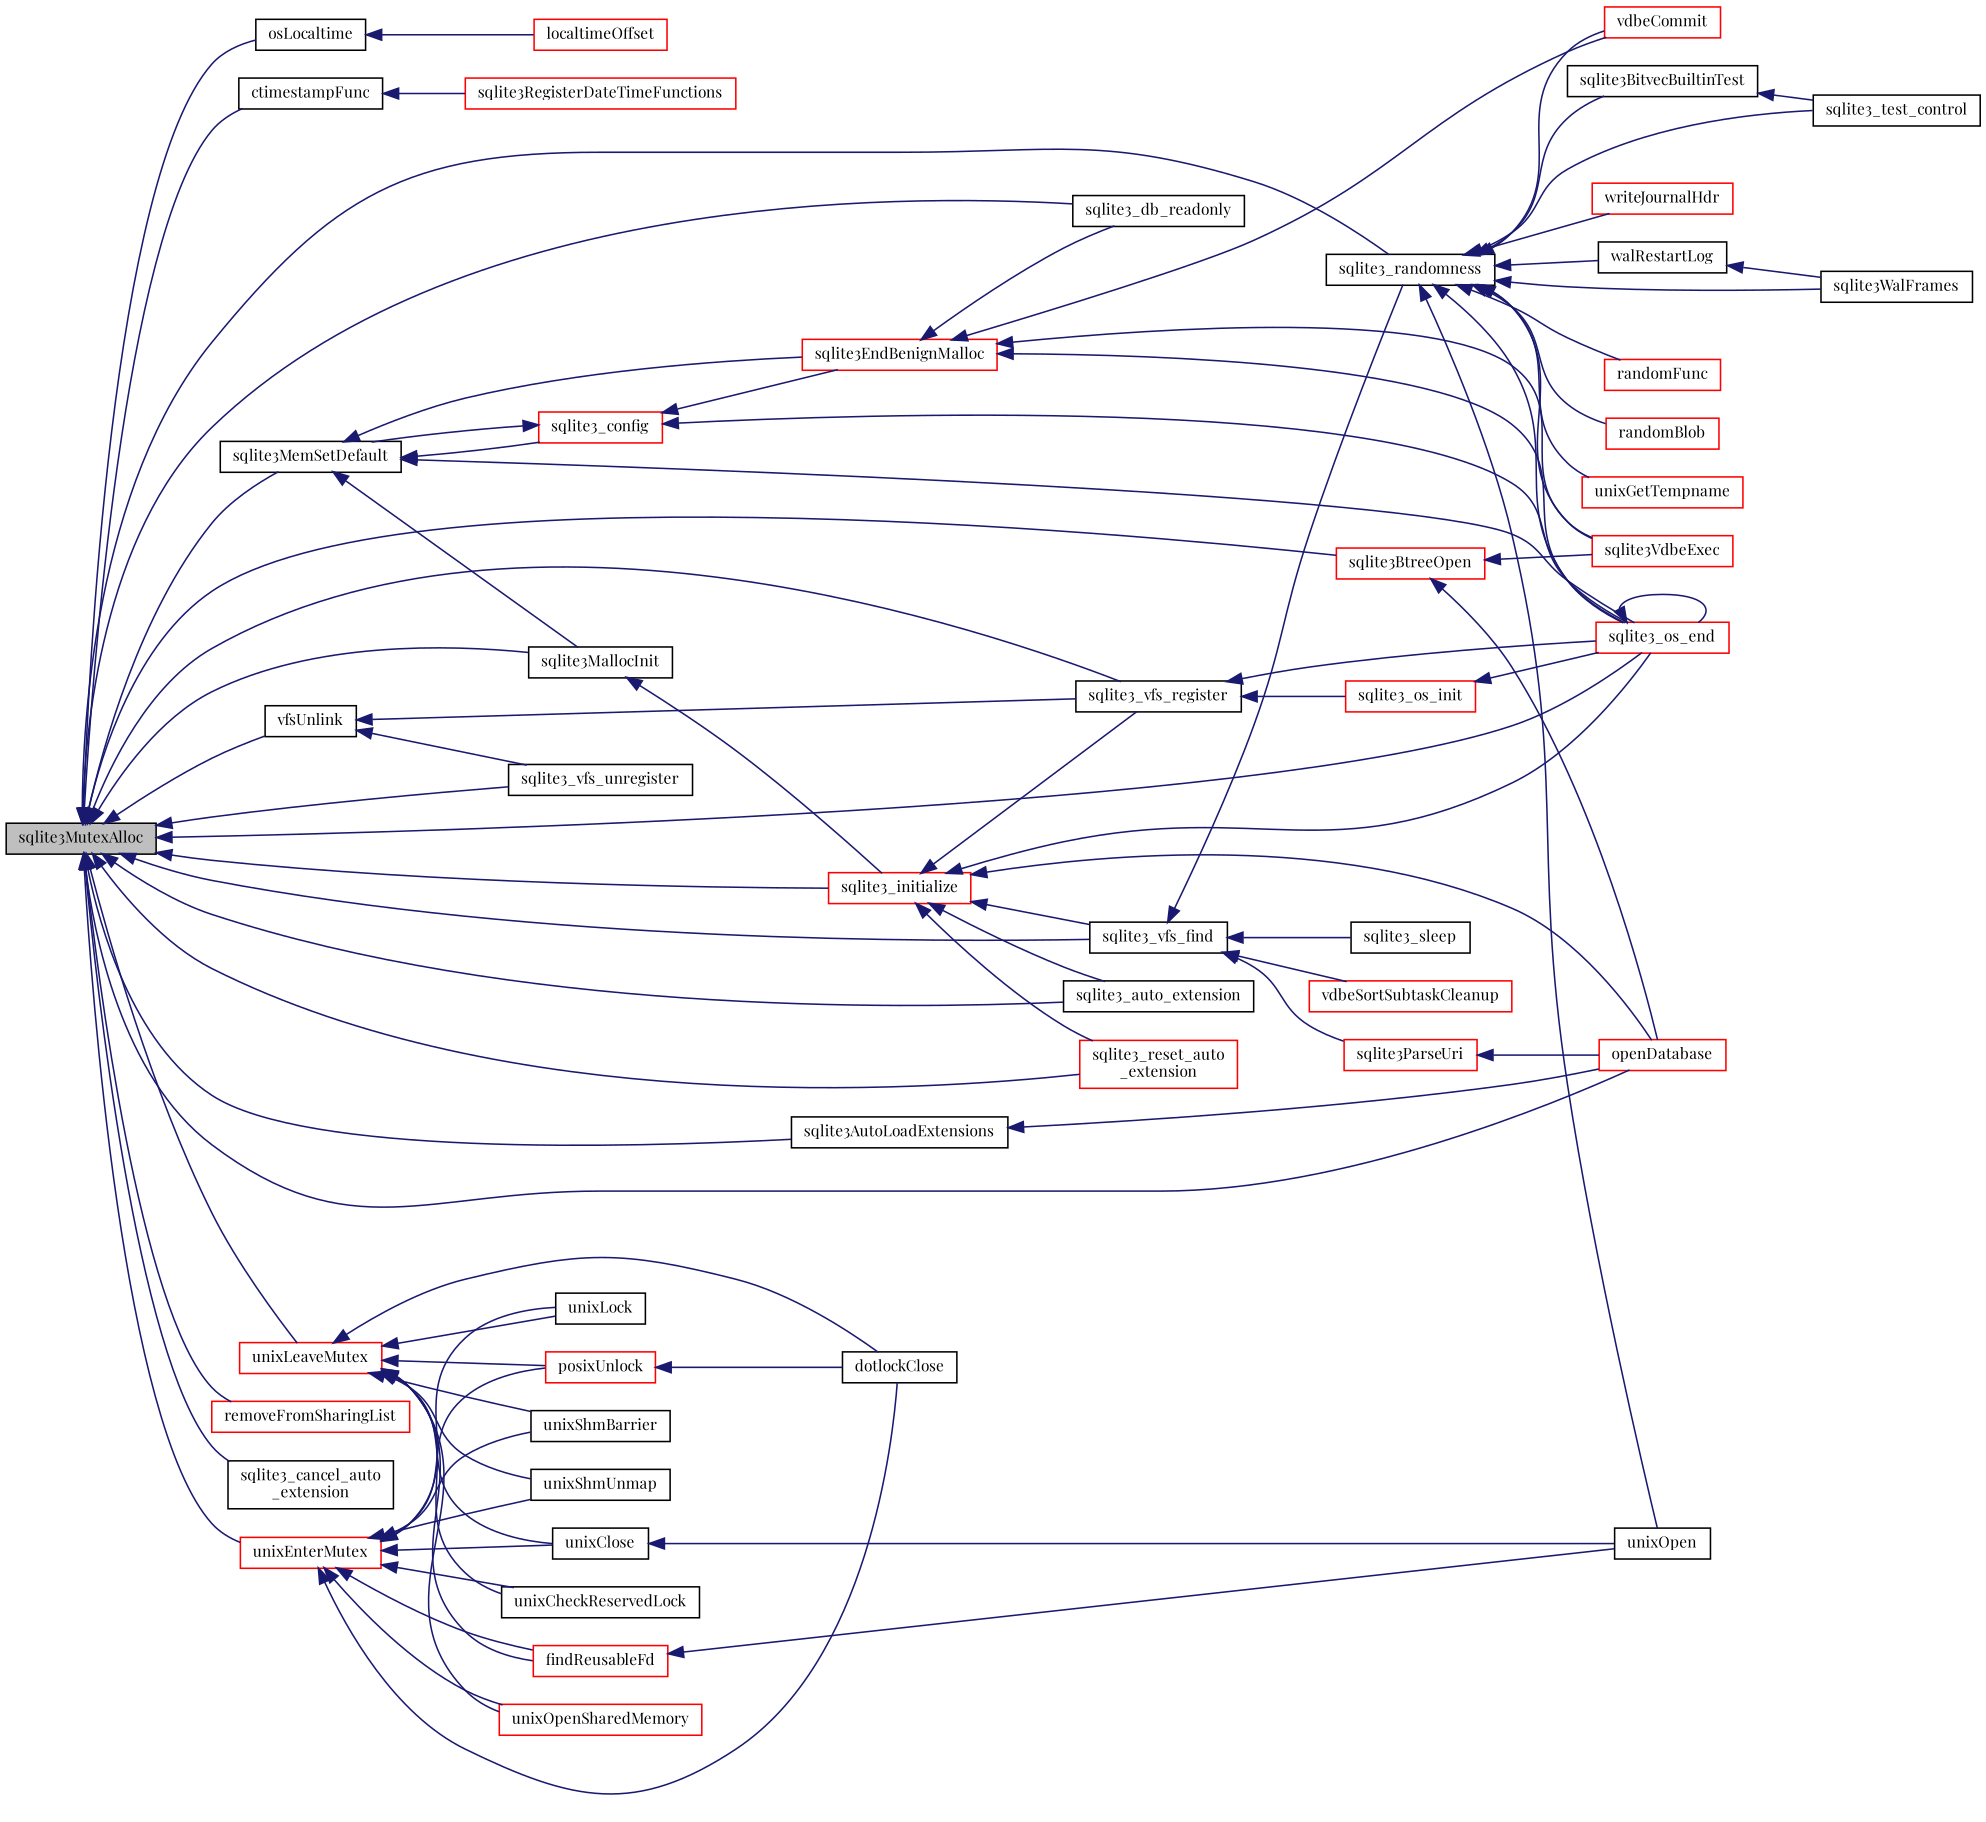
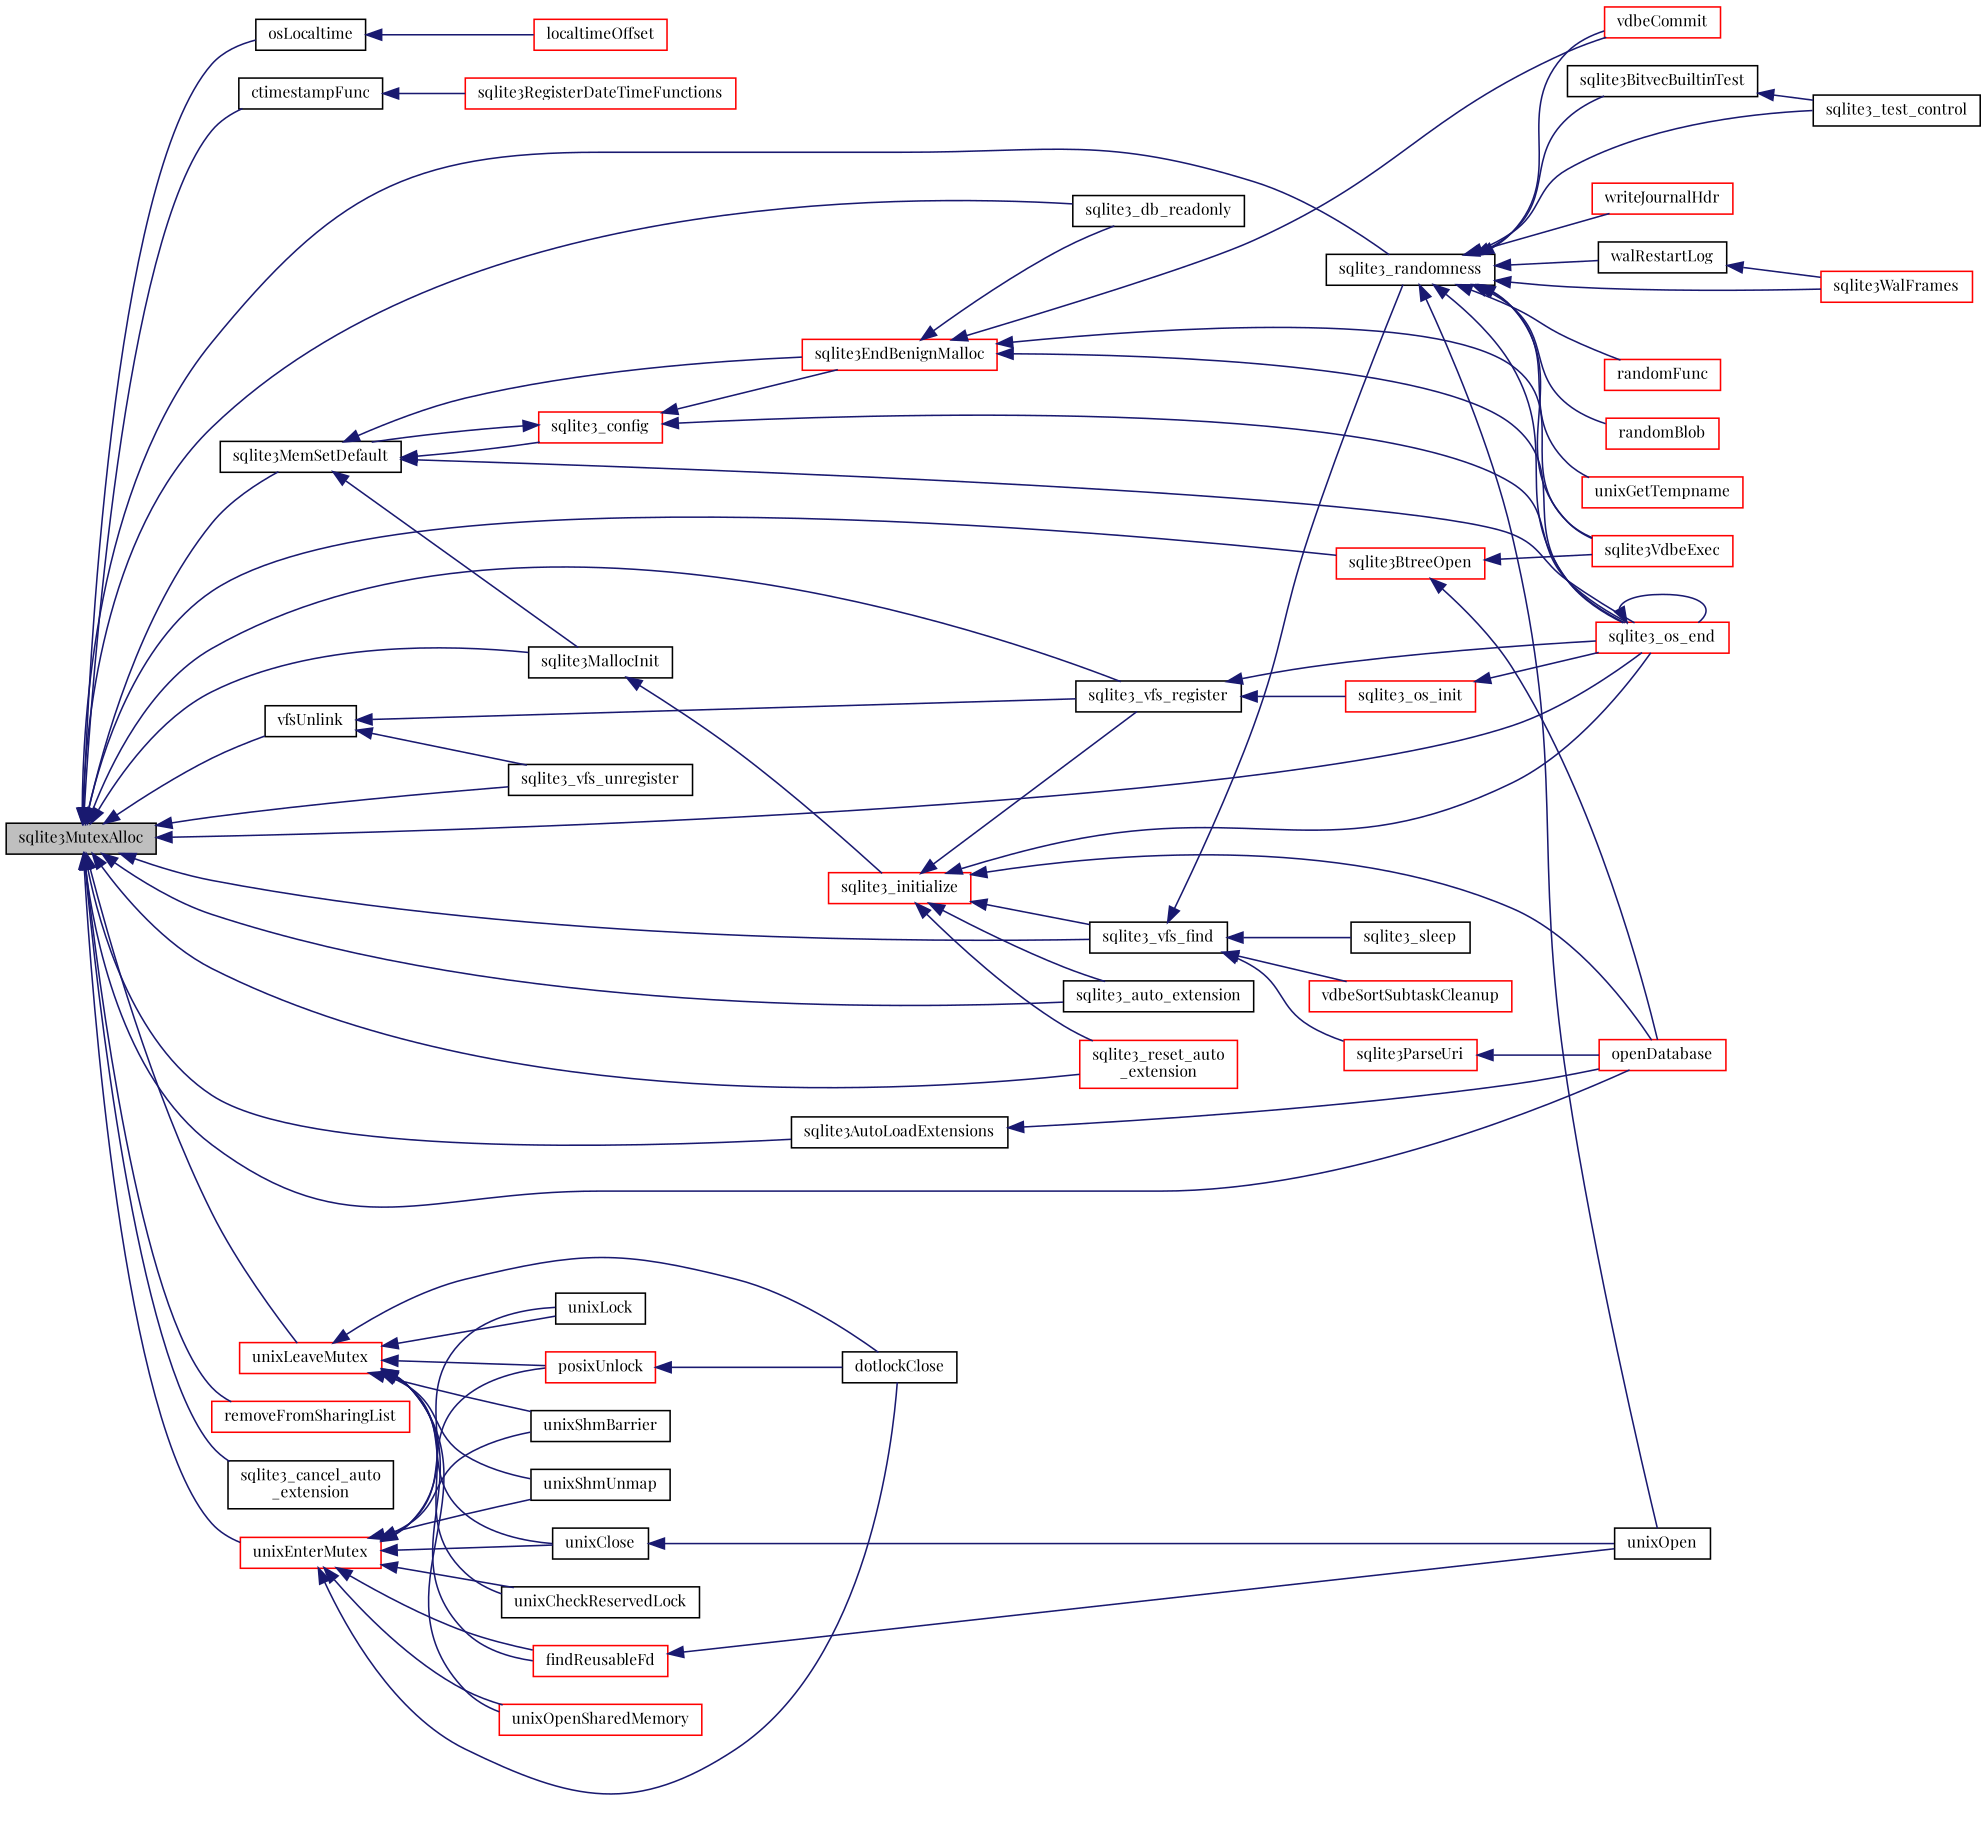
(1897, 287) -> (1897, 287)
(500, 880) -> none
